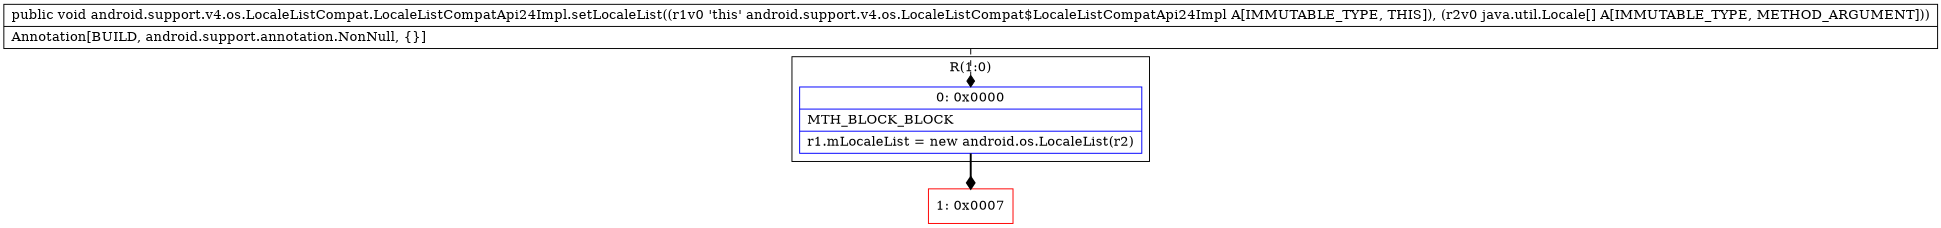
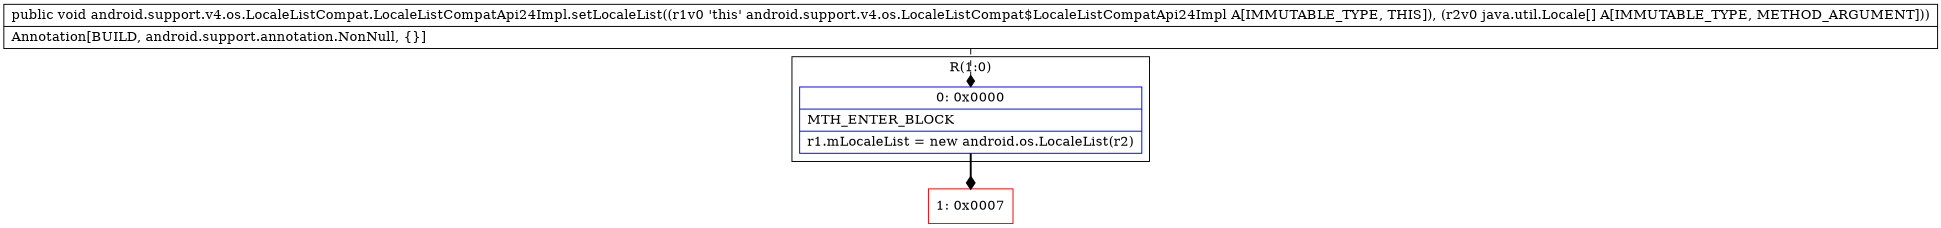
(881, 120) -> (881, 120)
